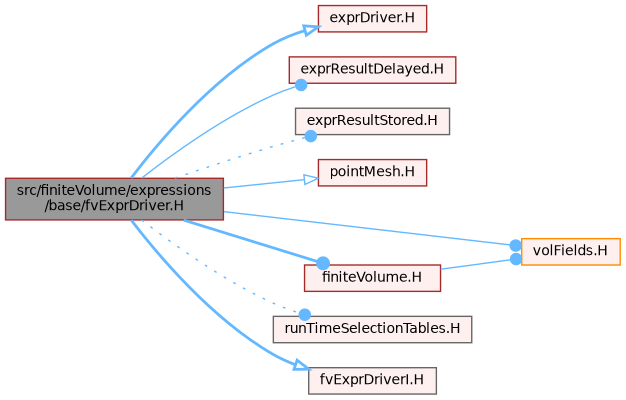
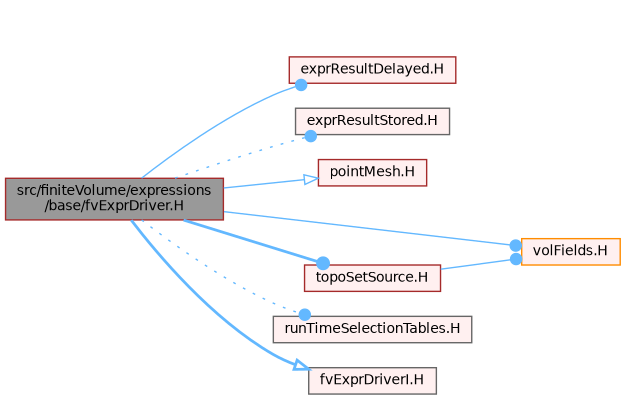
(373, 19) -> none
(373, 278) -> (373, 278)
